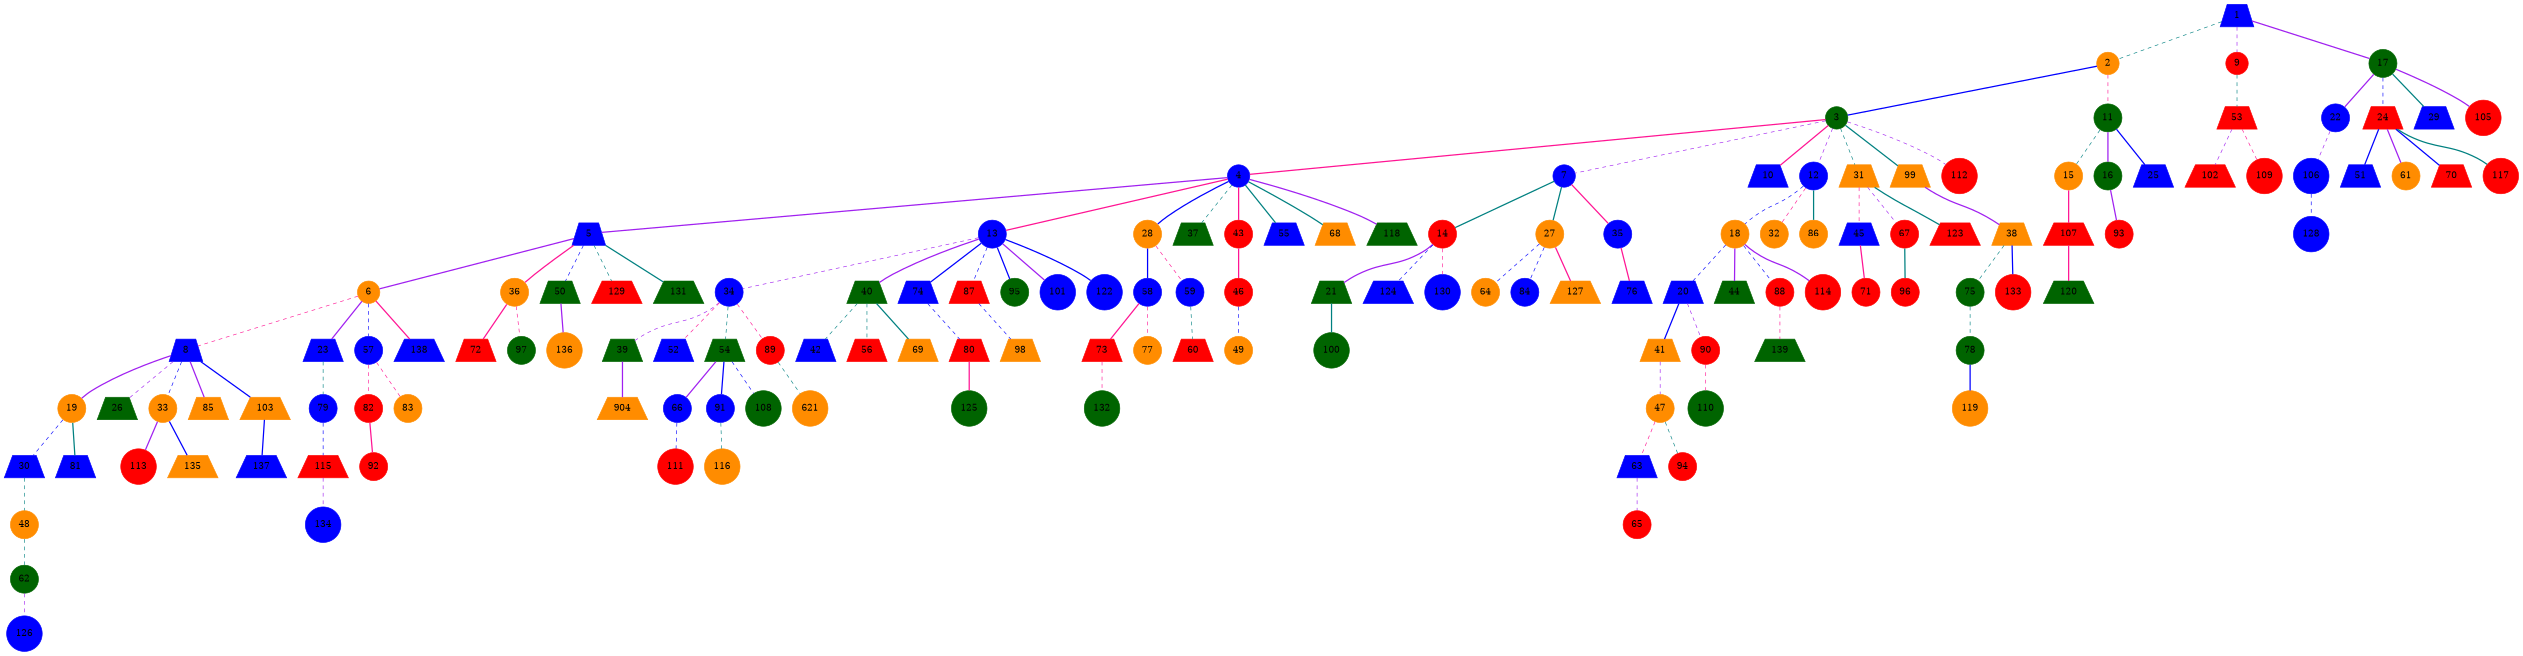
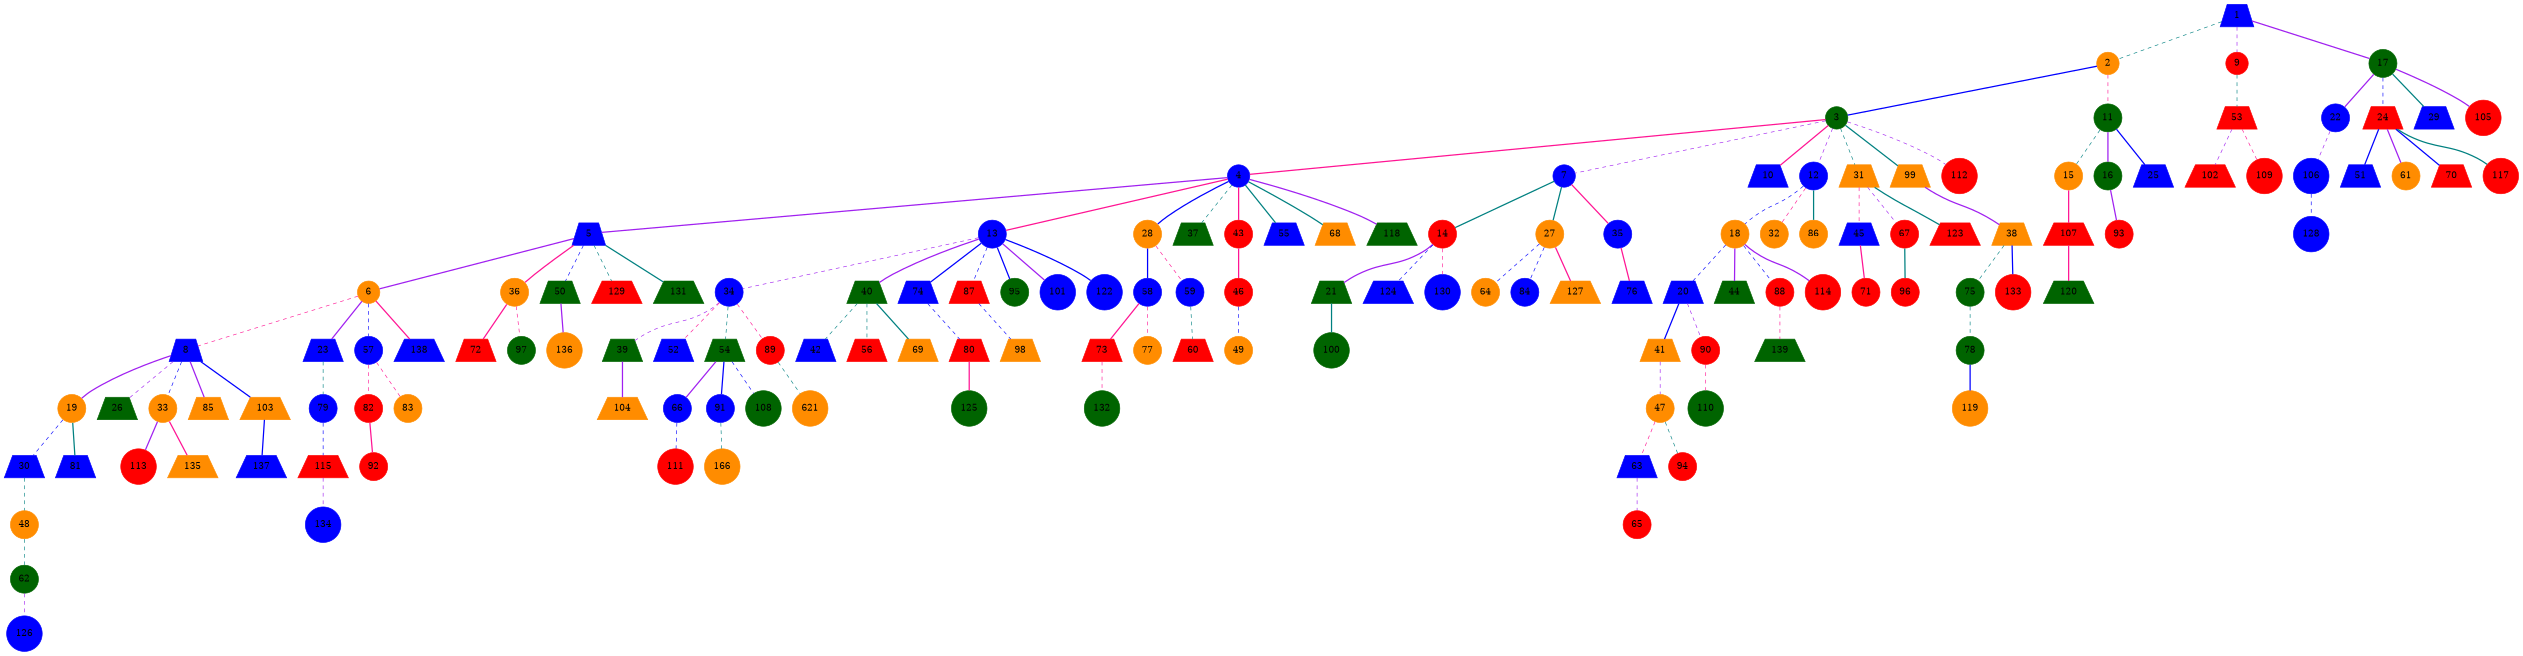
(622, 408) -> (622, 408)
(178, 438) -> (178, 438)
(722, 467) -> (722, 467)
